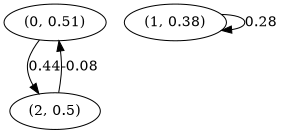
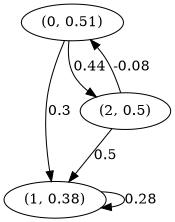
none -> (46, 105)
none -> (94, 151)
